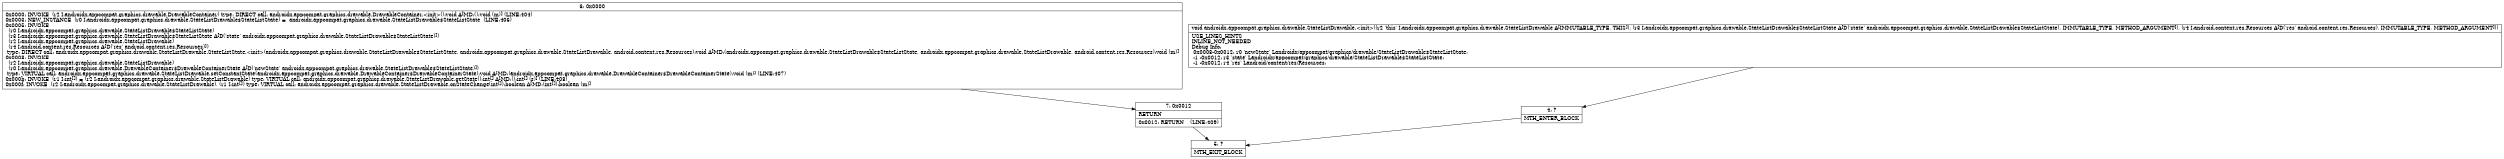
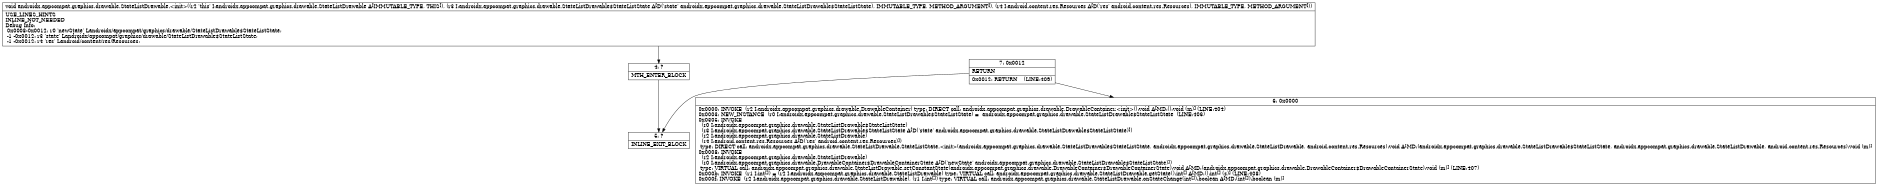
(29, 26) -> (722, 120)
(1047, 99) -> (1083, 90)
(1218, 152) -> (659, 144)
